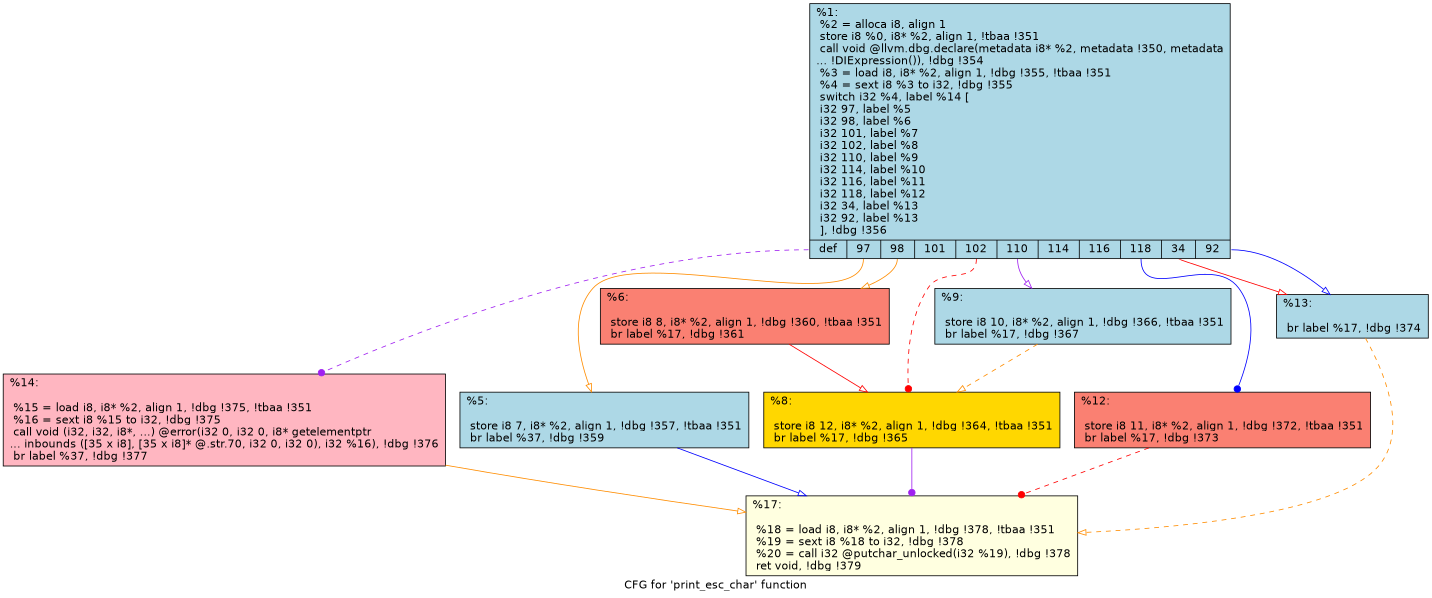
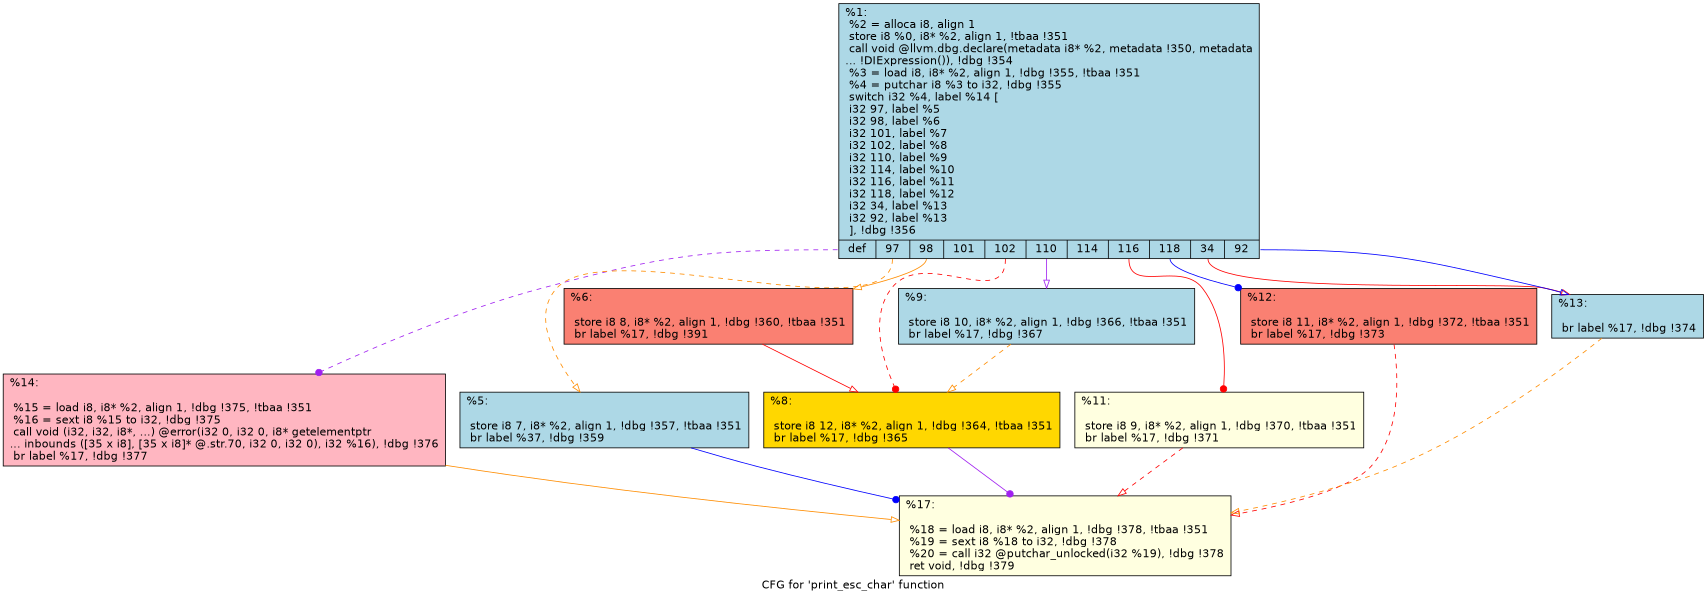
(915, 85) -> (954, 85)
(682, 274) -> (676, 274)
(676, 334) -> (640, 334)
none -> (1219, 420)
(79, 456) -> (79, 456)
(738, 470) -> (791, 475)
(1087, 471) -> (1366, 471)
